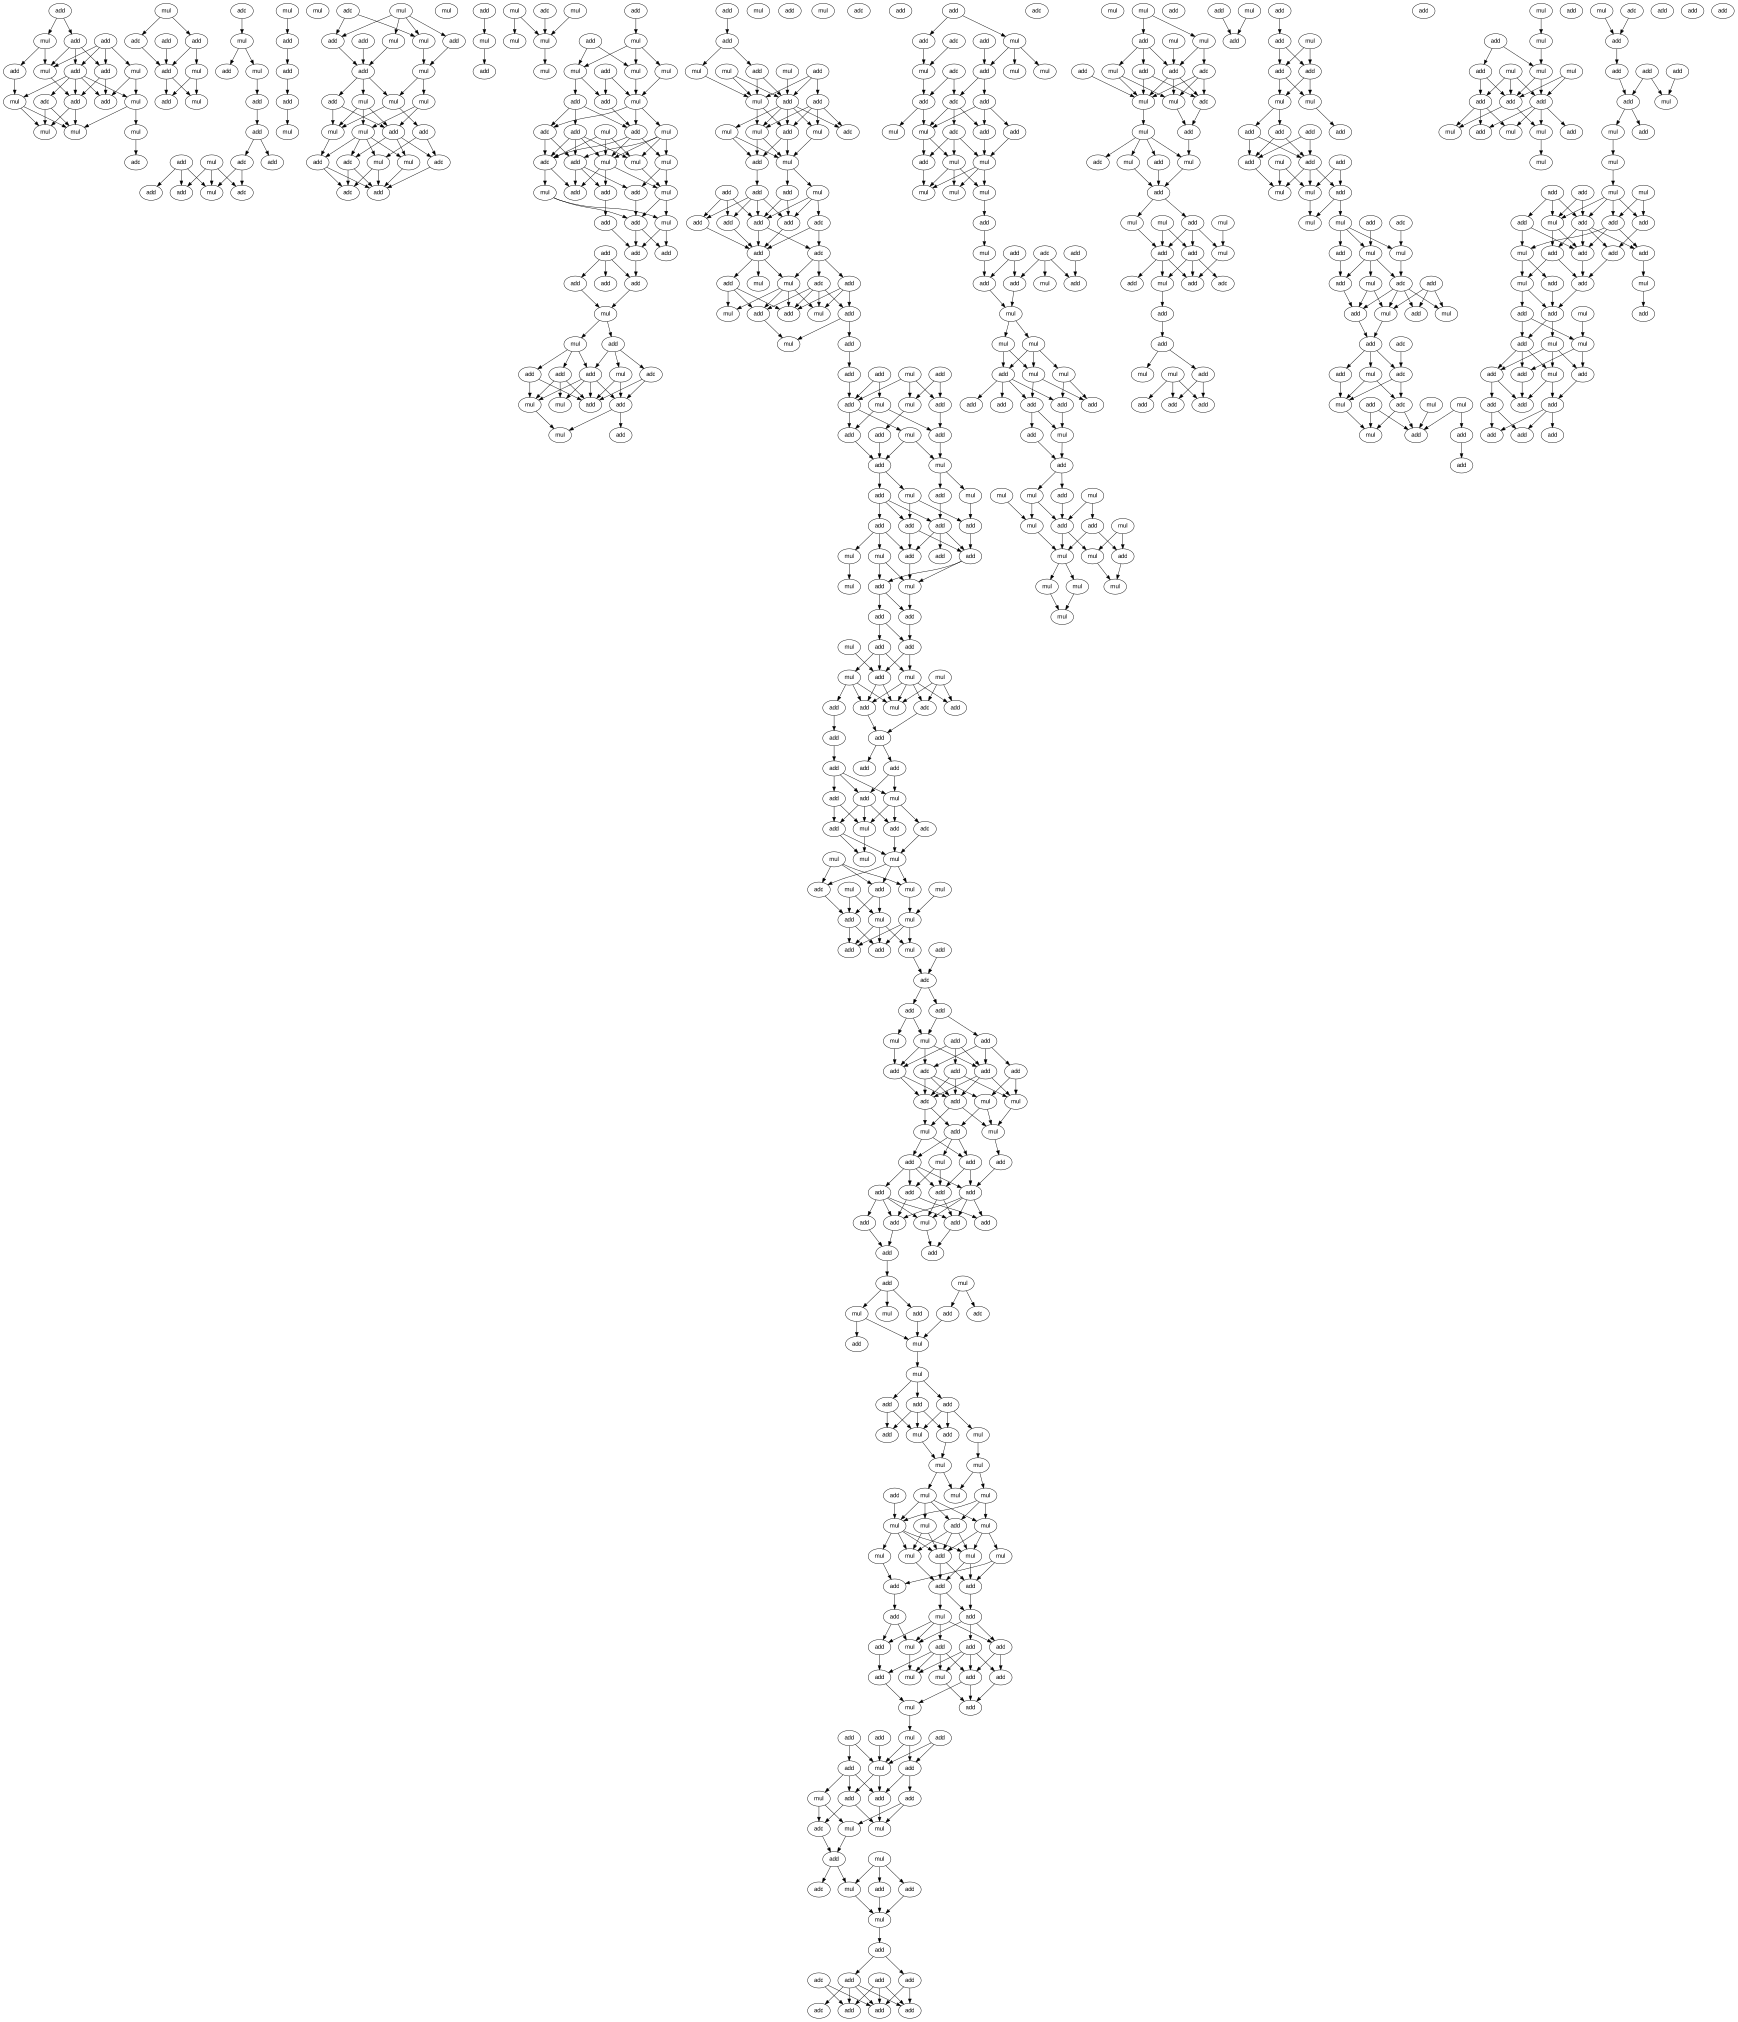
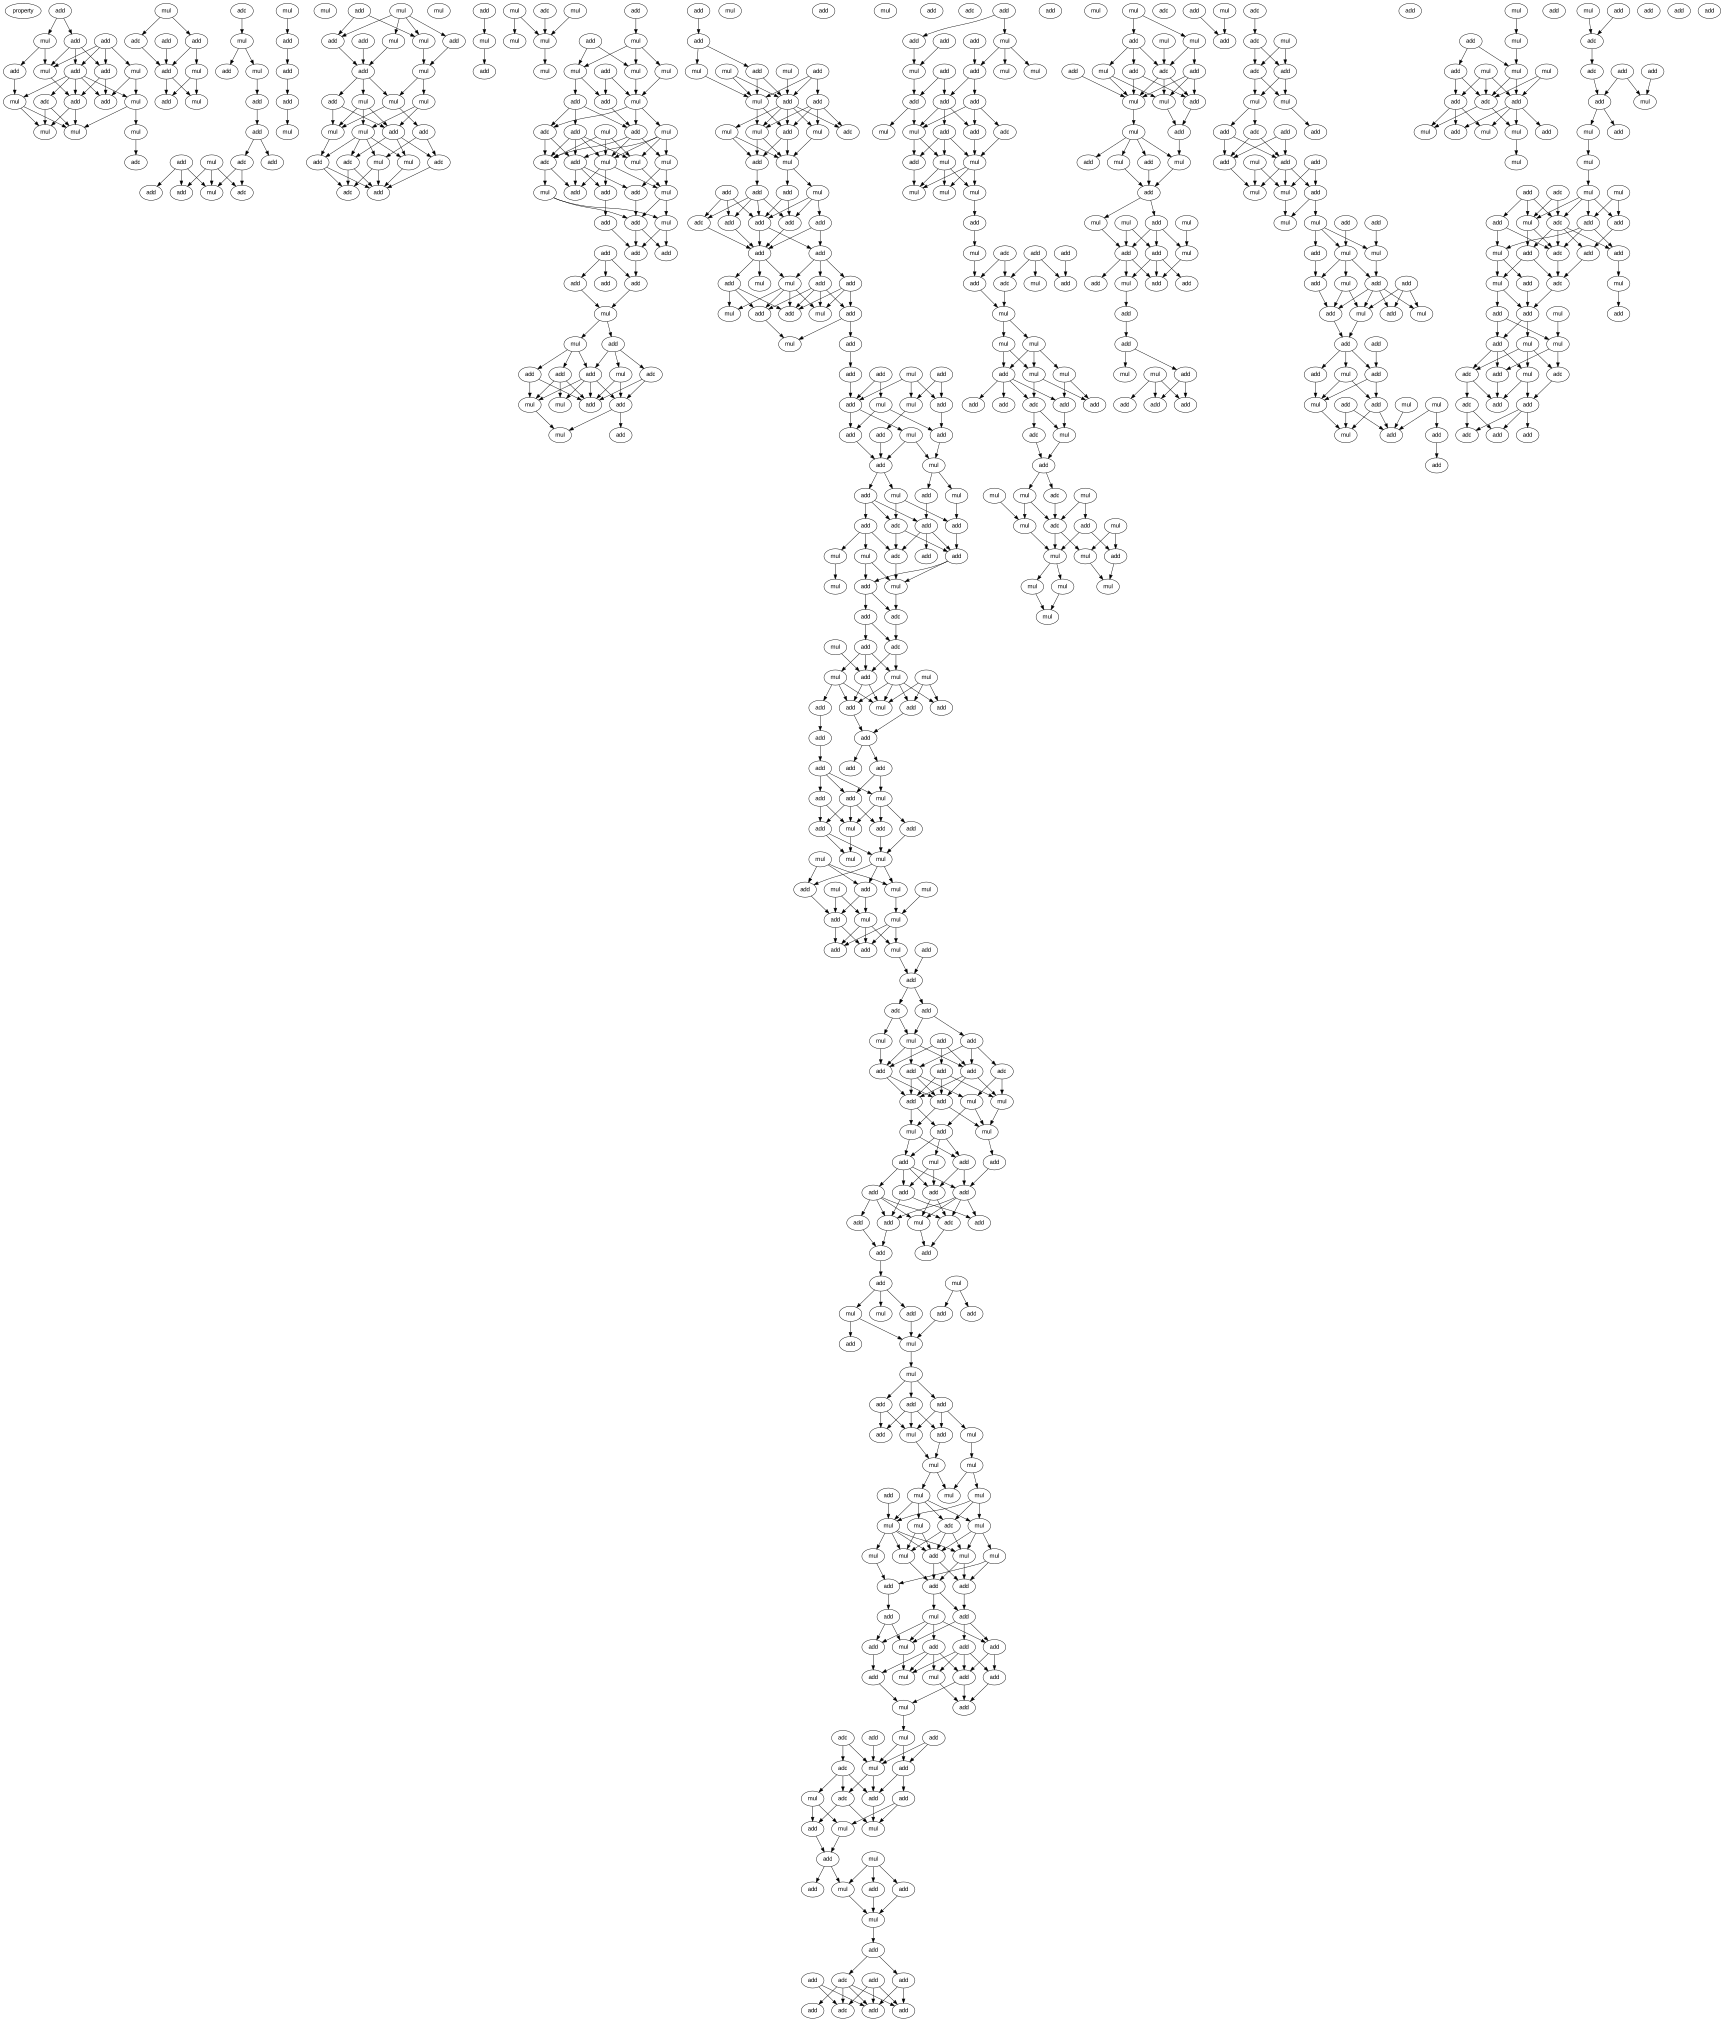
none -> (23, 11)
